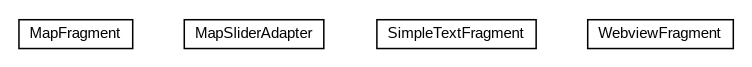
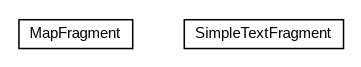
(254, 33) -> none
(661, 33) -> none
